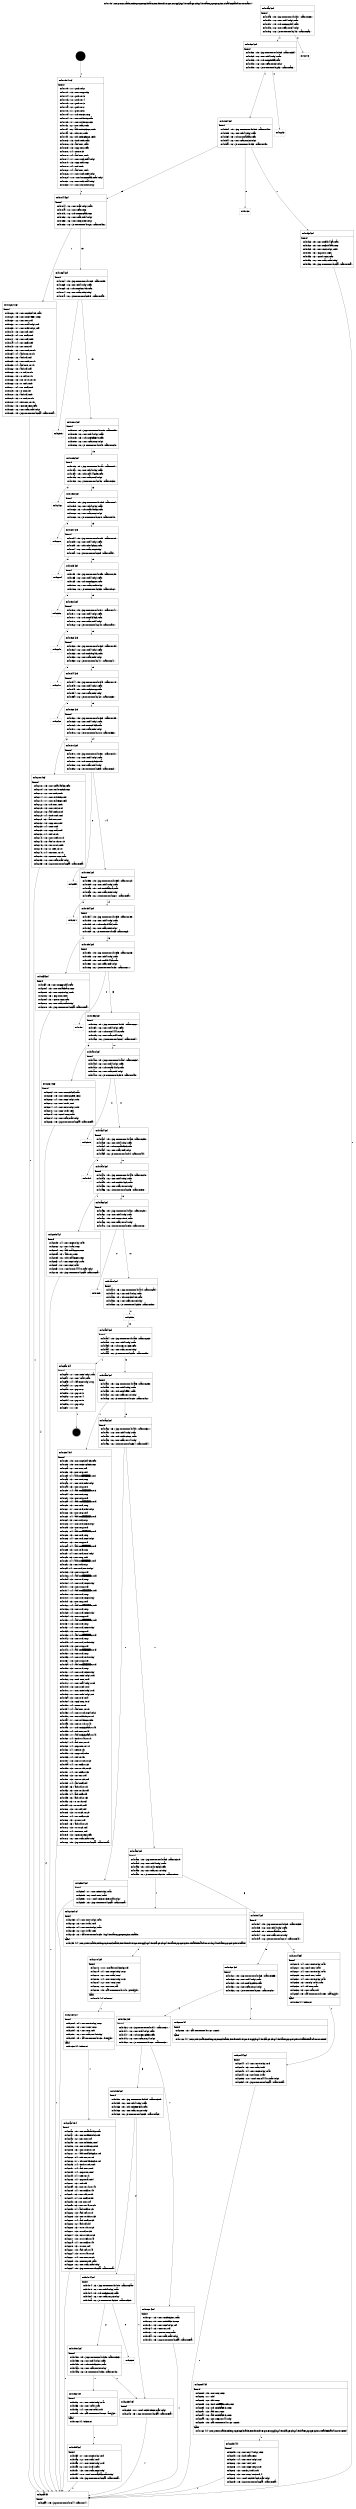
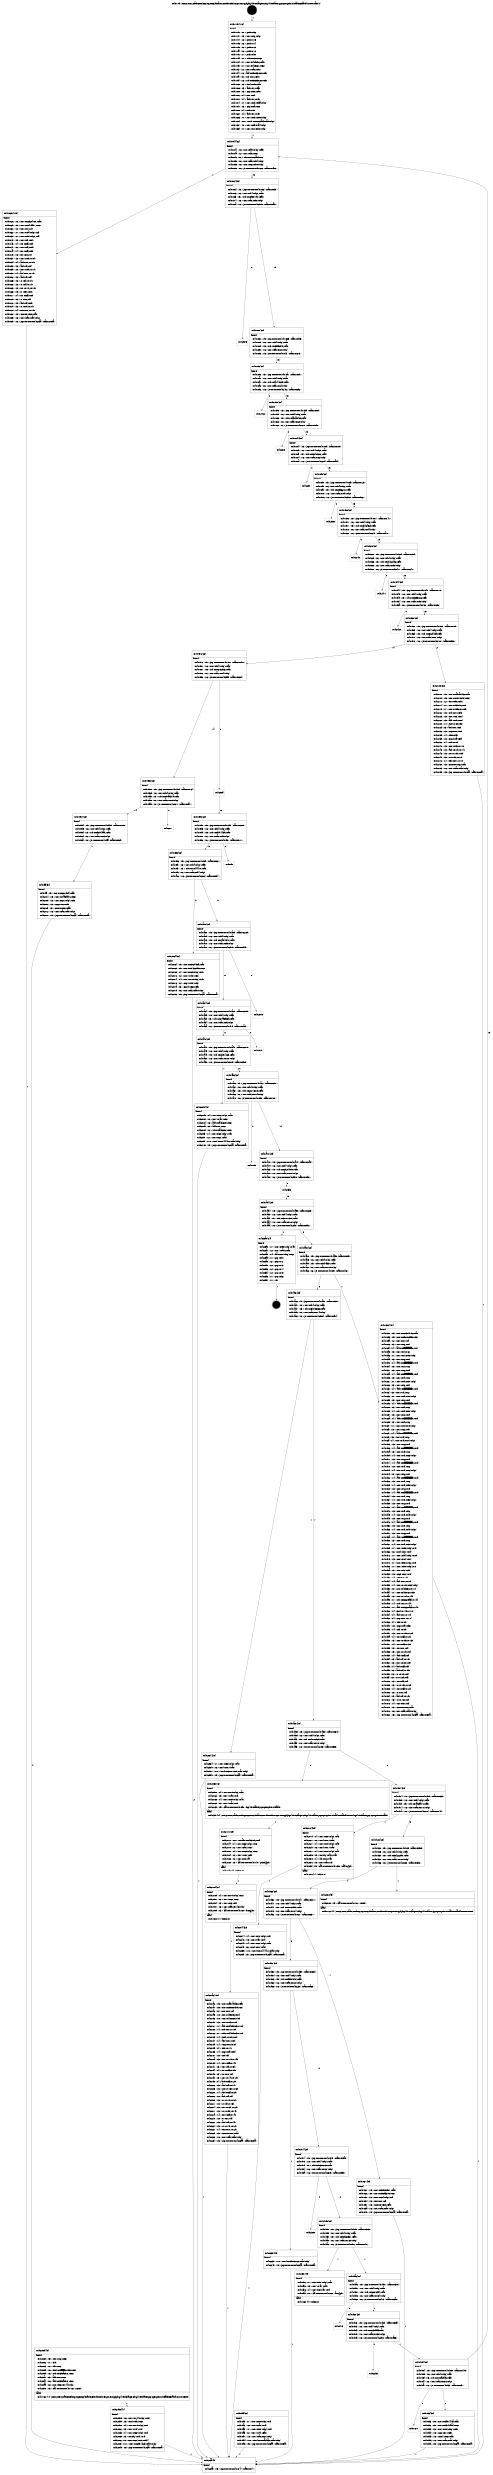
(107, 938) -> (219, 804)
(124, 2386) -> (359, 2260)
(93, 2434) -> none
